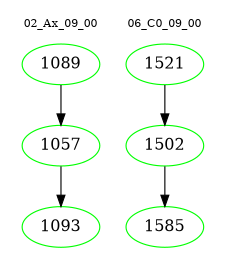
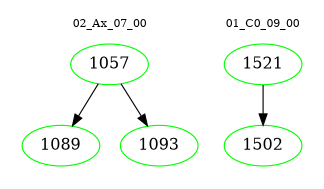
(61, 24) -> (110, 24)
(165, 24) -> (263, 24)
(61, 99) -> (88, 100)
(165, 227) -> none
